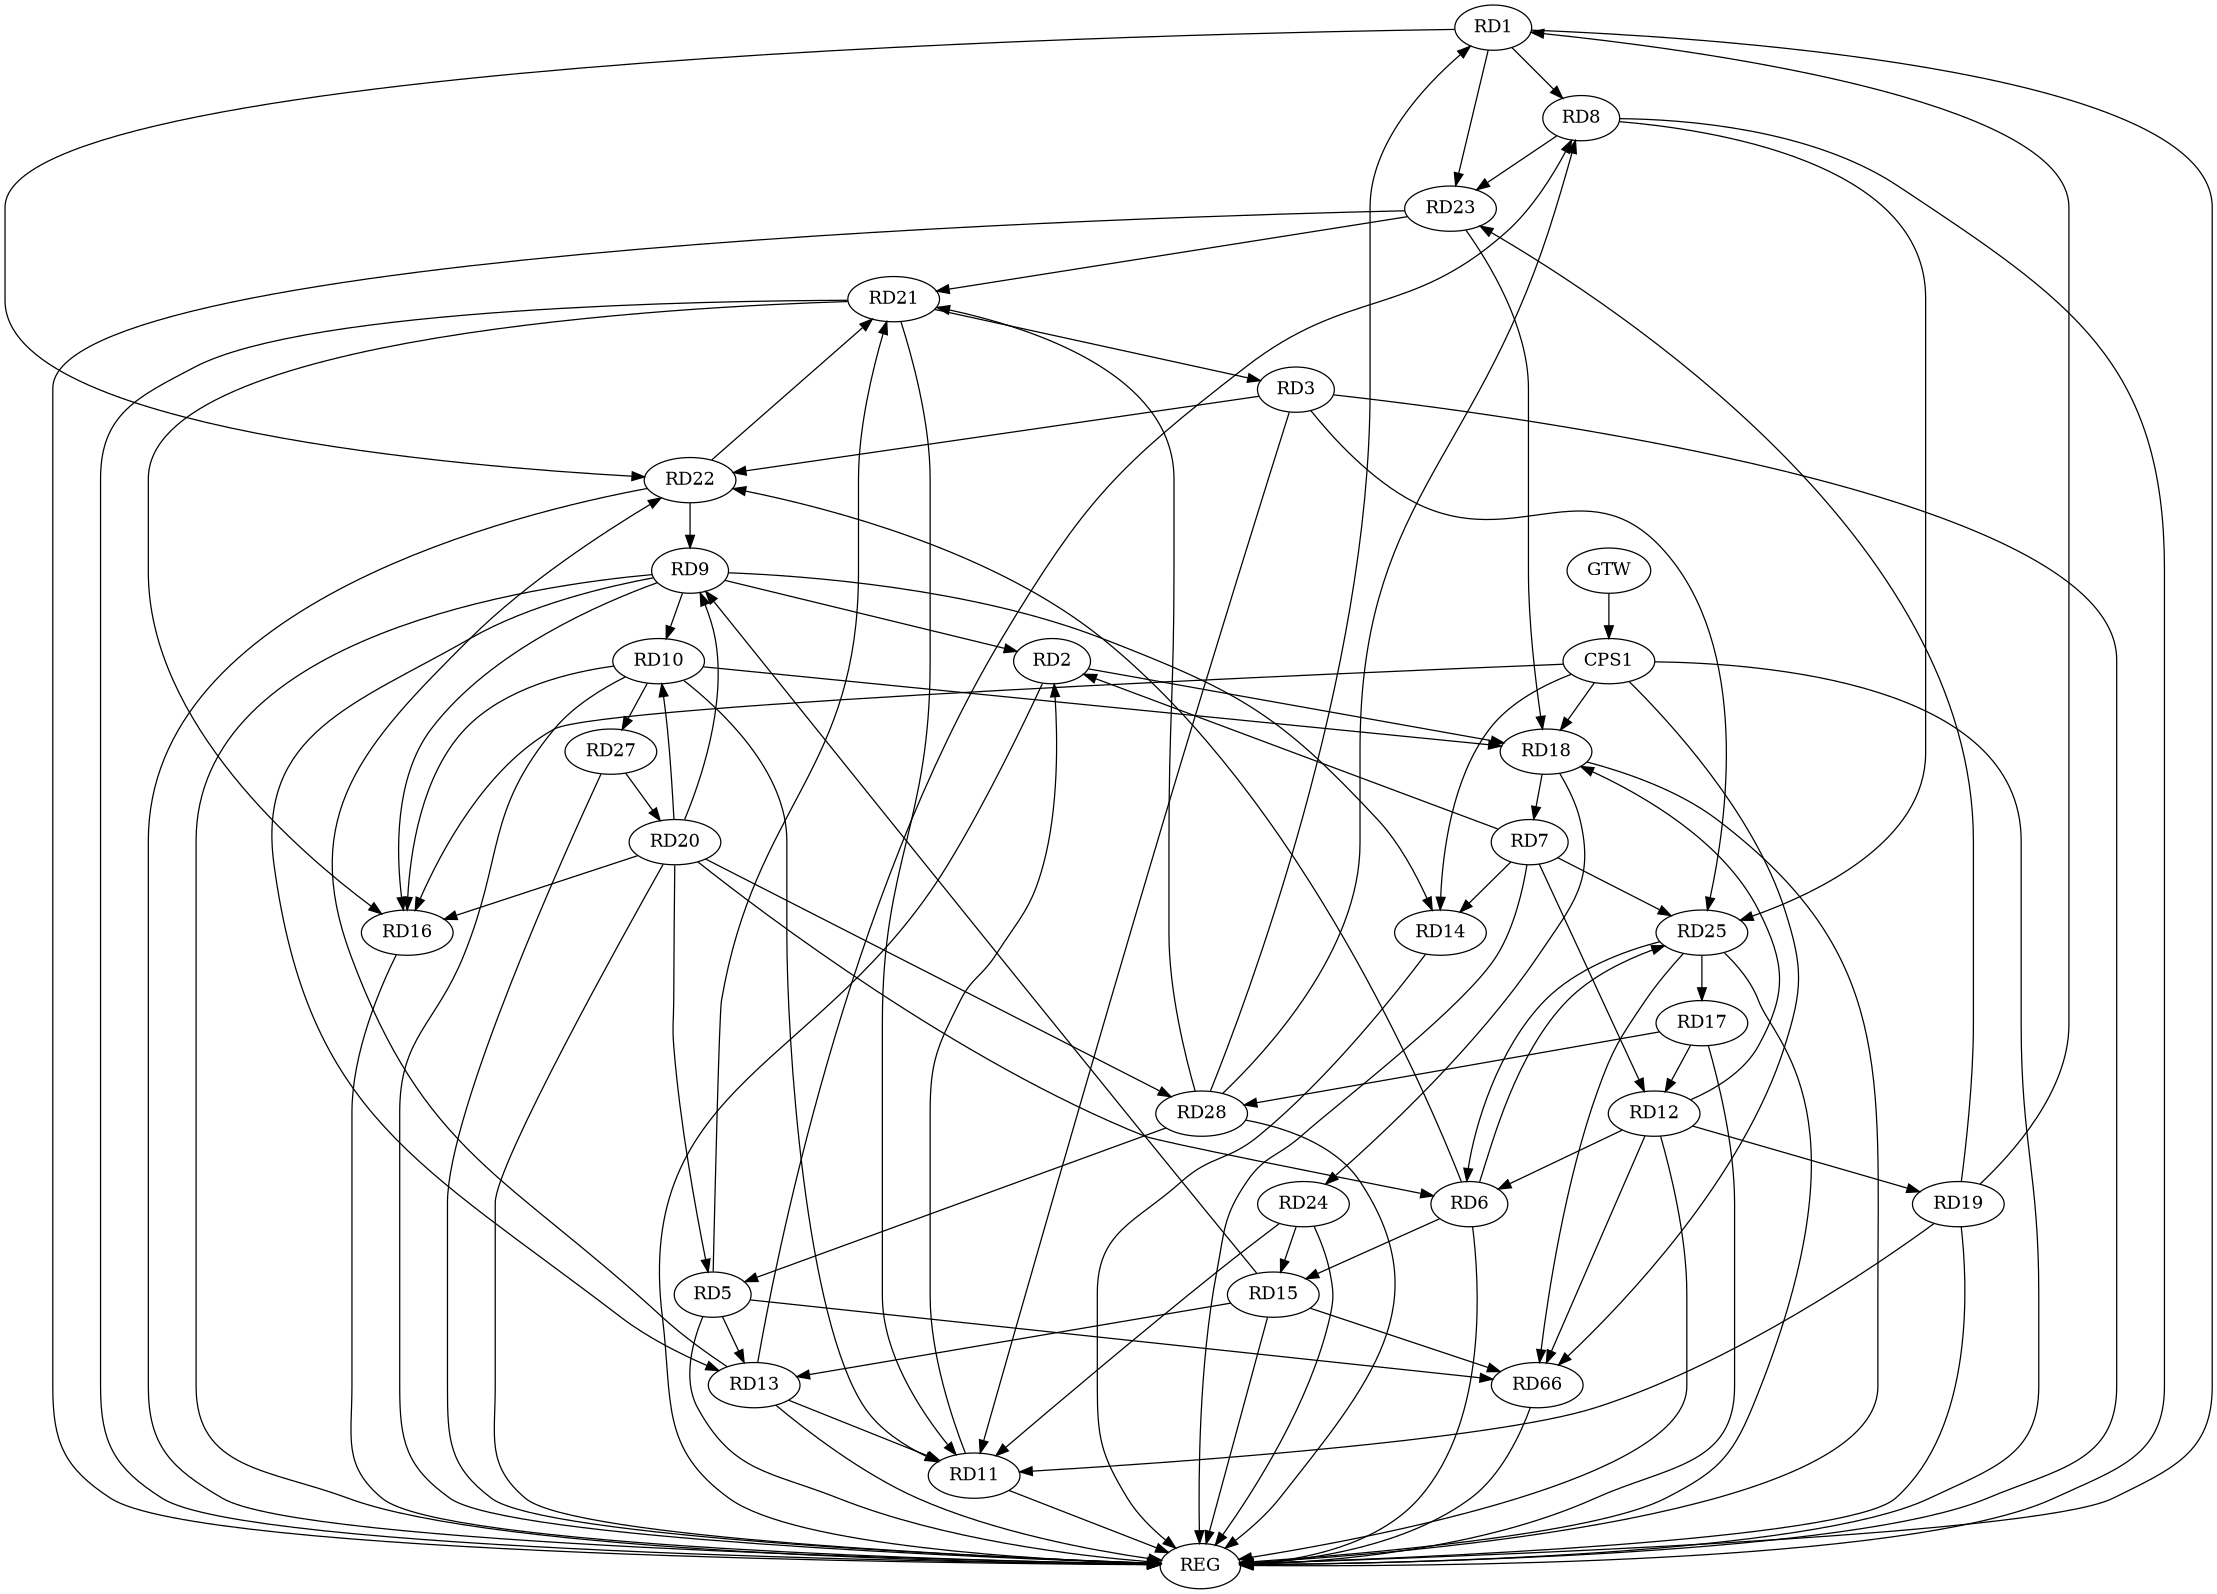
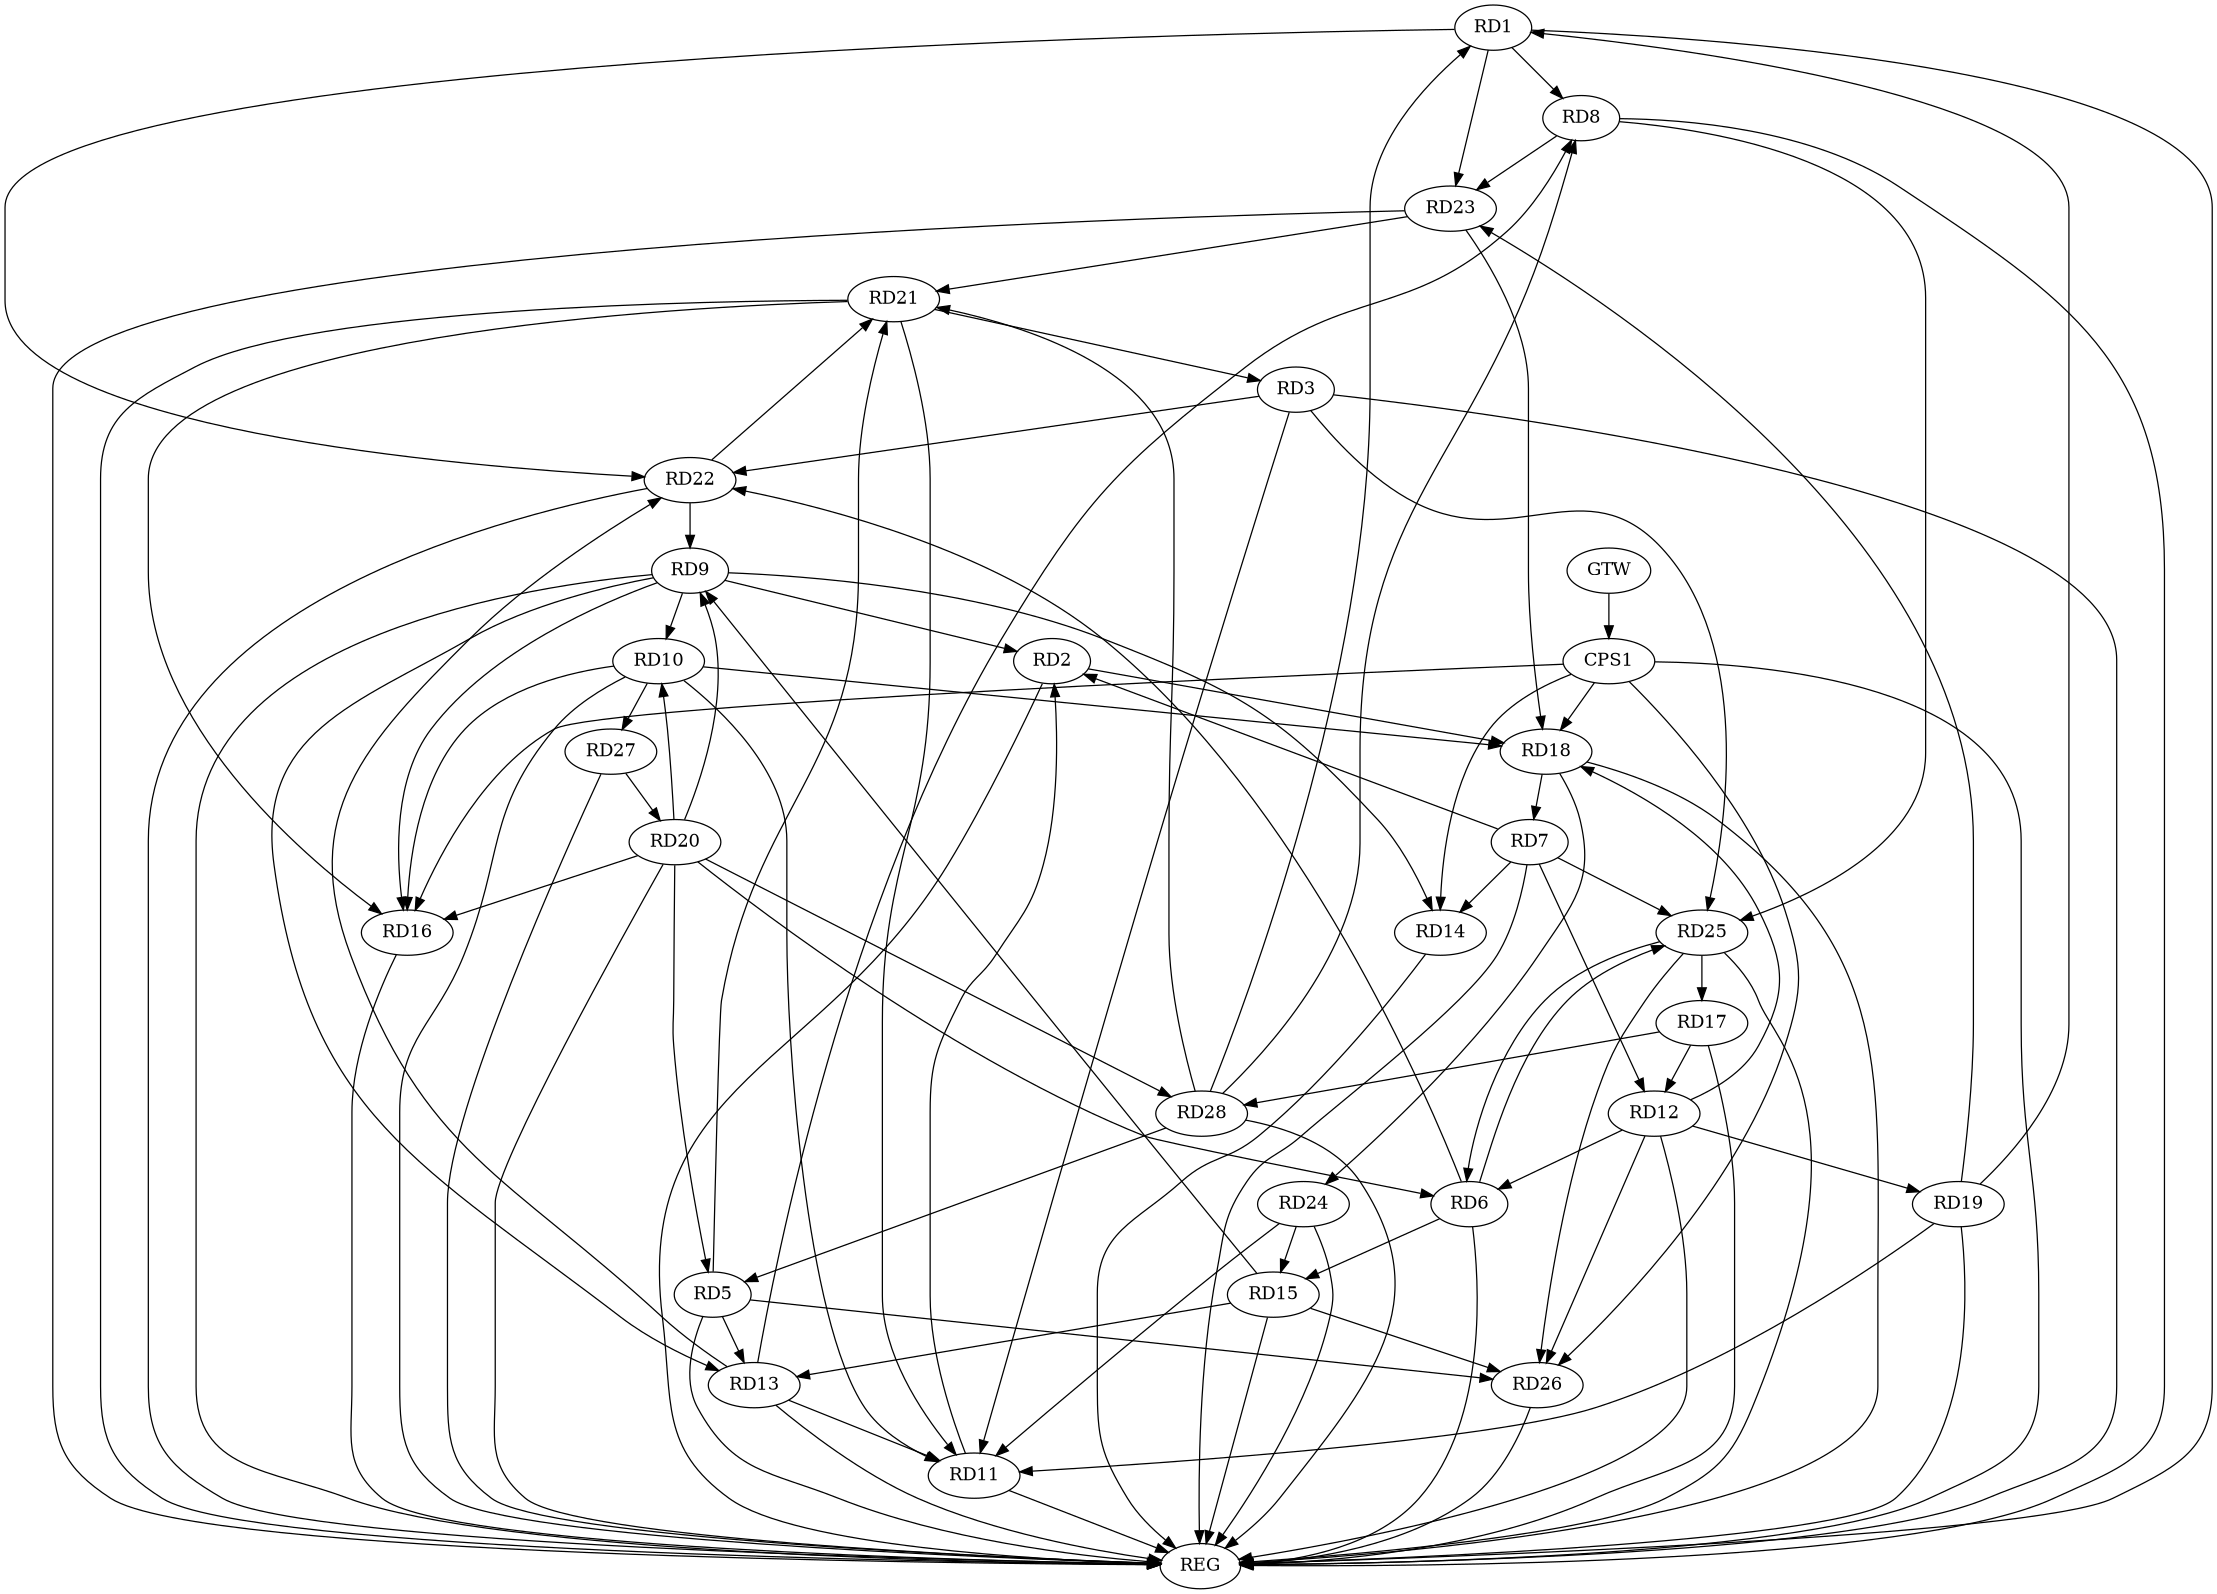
(1537, 1385) -> (1537, 1385)
